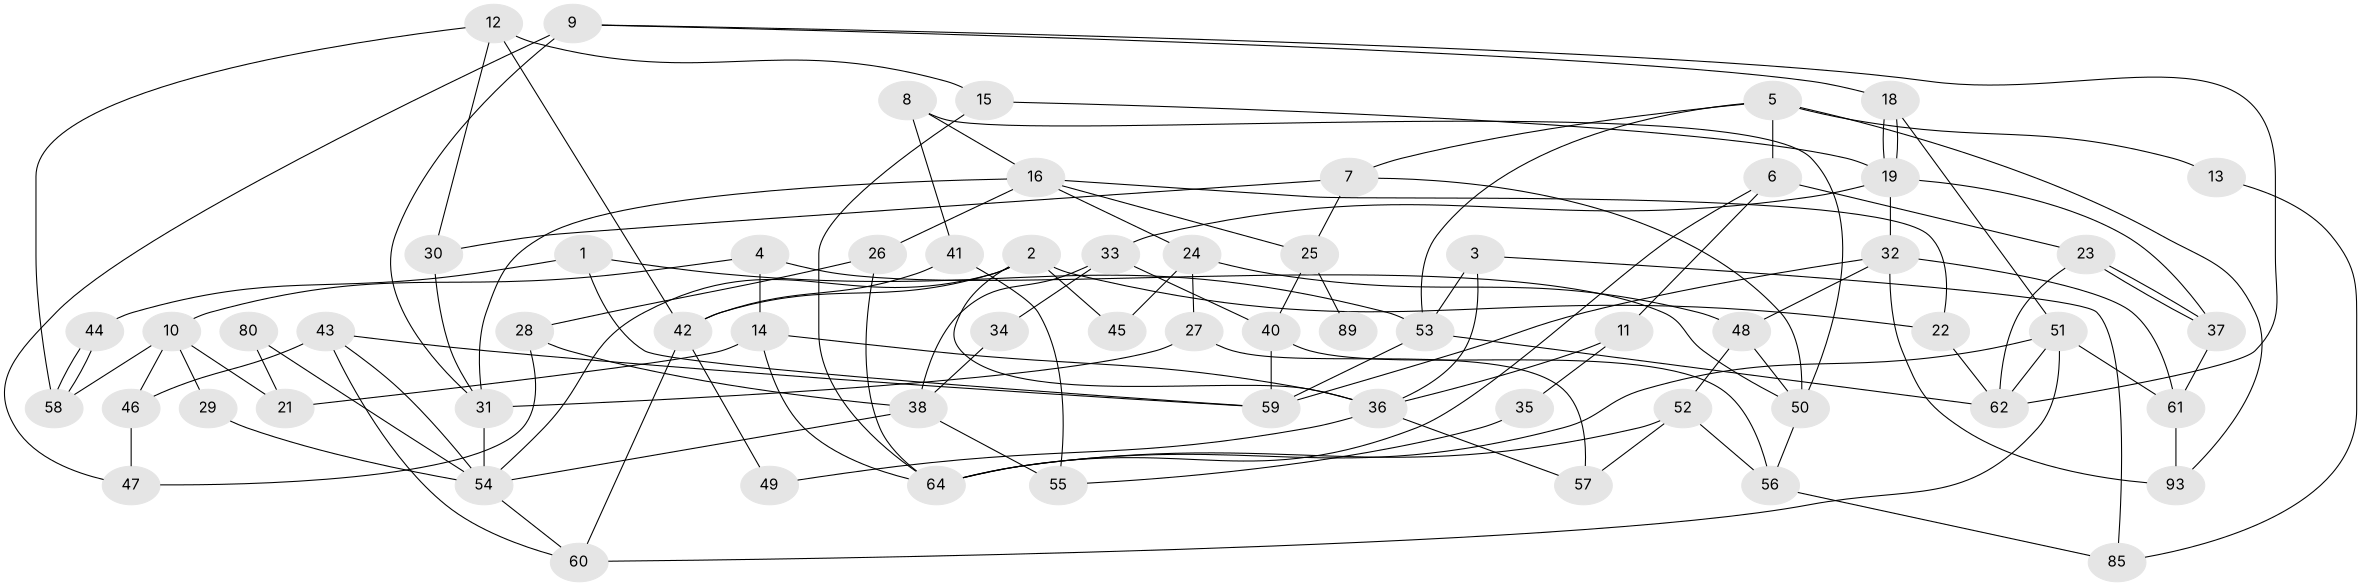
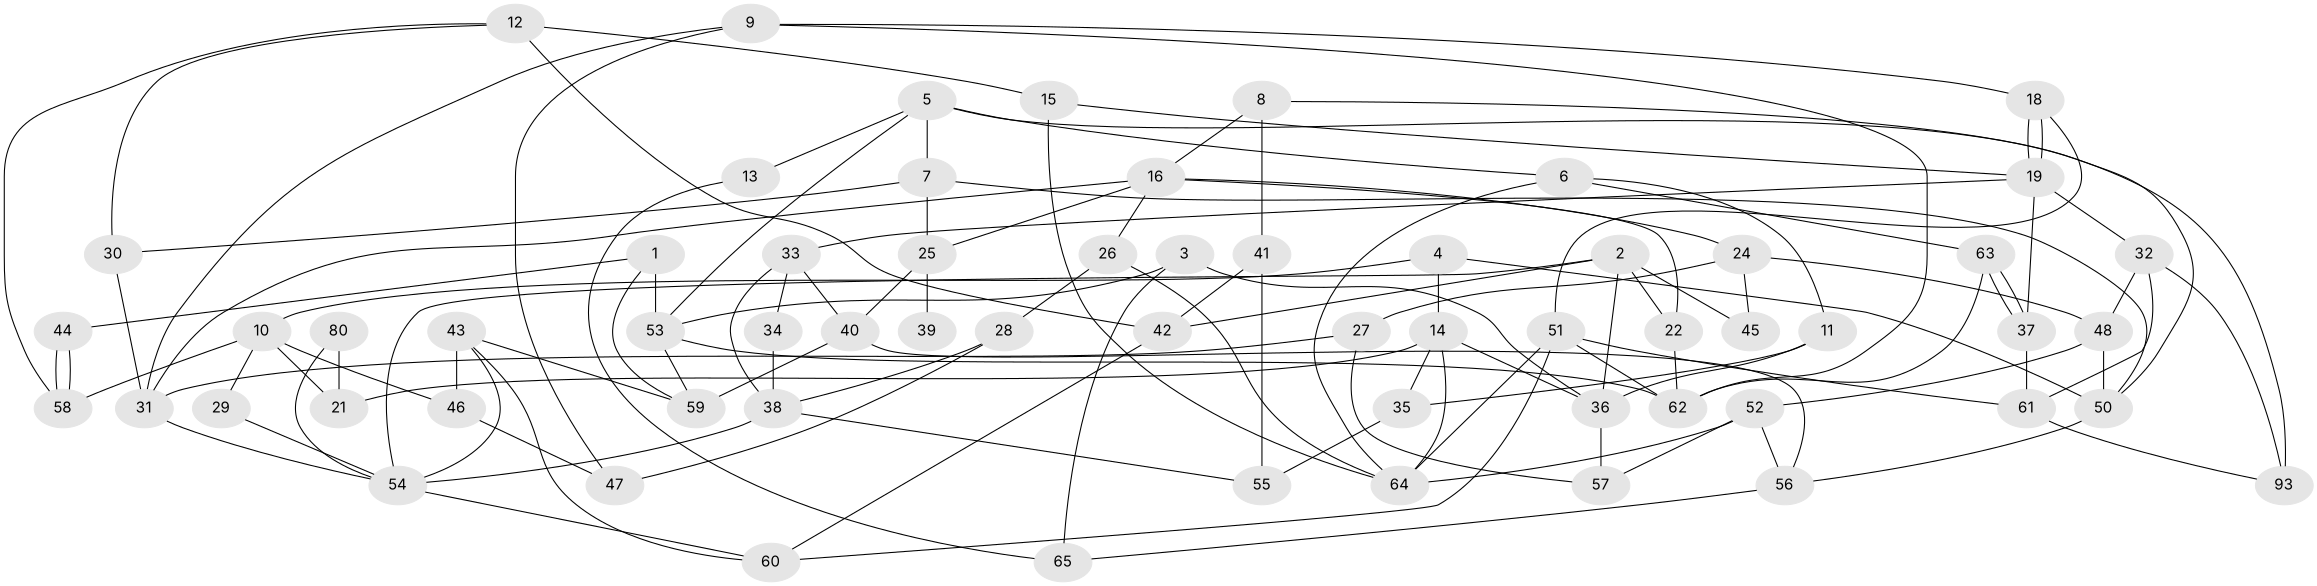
(2086, 255) -> (1986, 255)
(1548, 323) -> none
(1348, 332) -> (927, 332)
none -> (1419, 373)
(770, 486) -> none
(2117, 563) -> (1063, 563)
